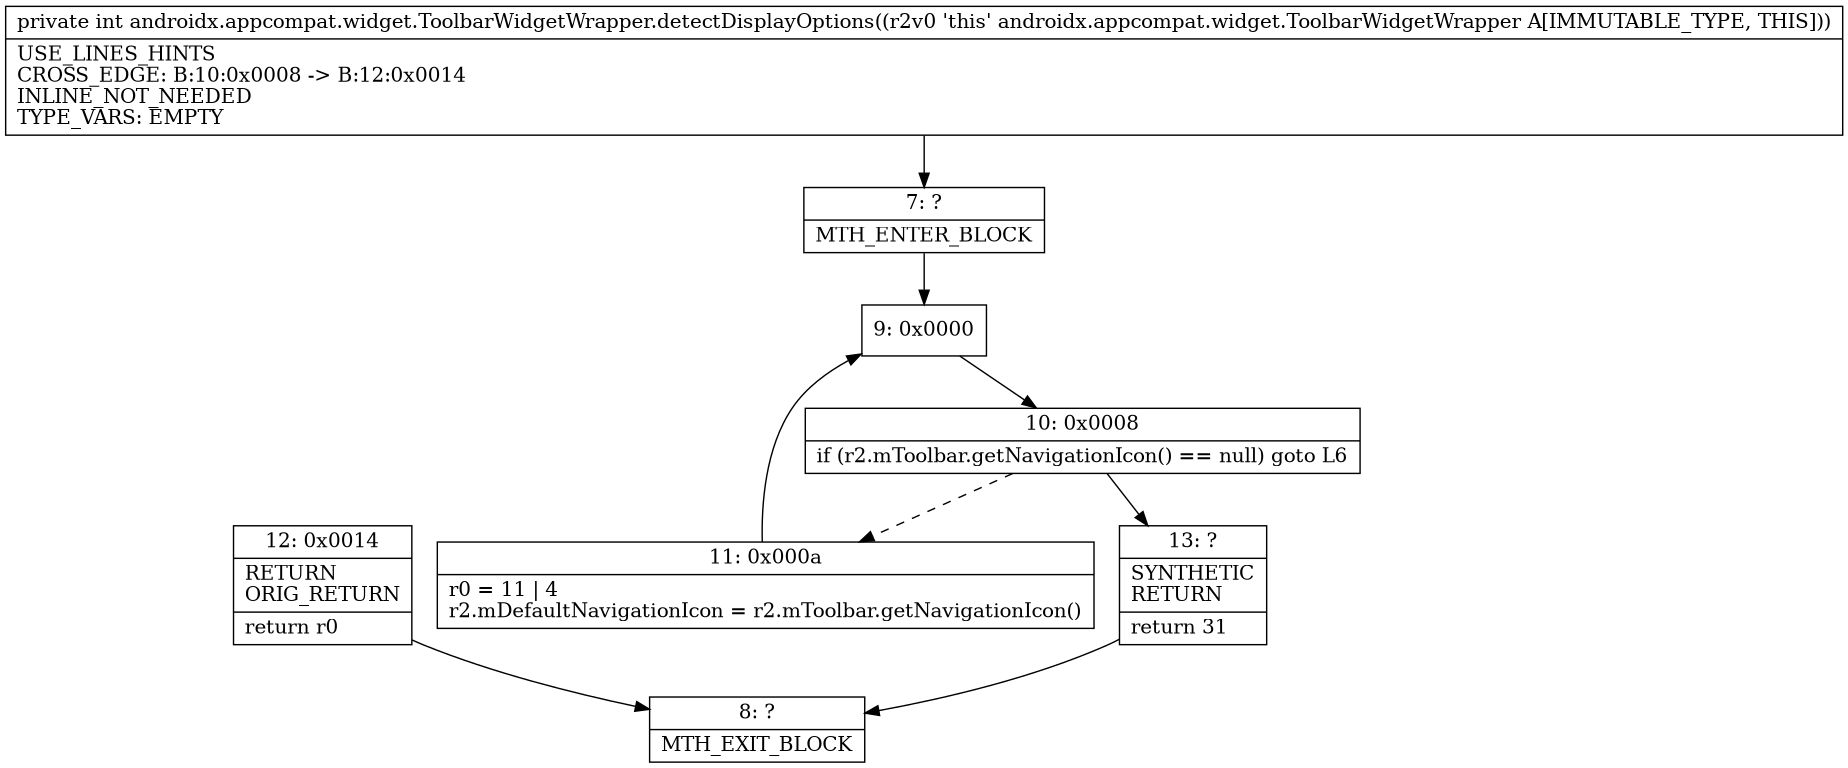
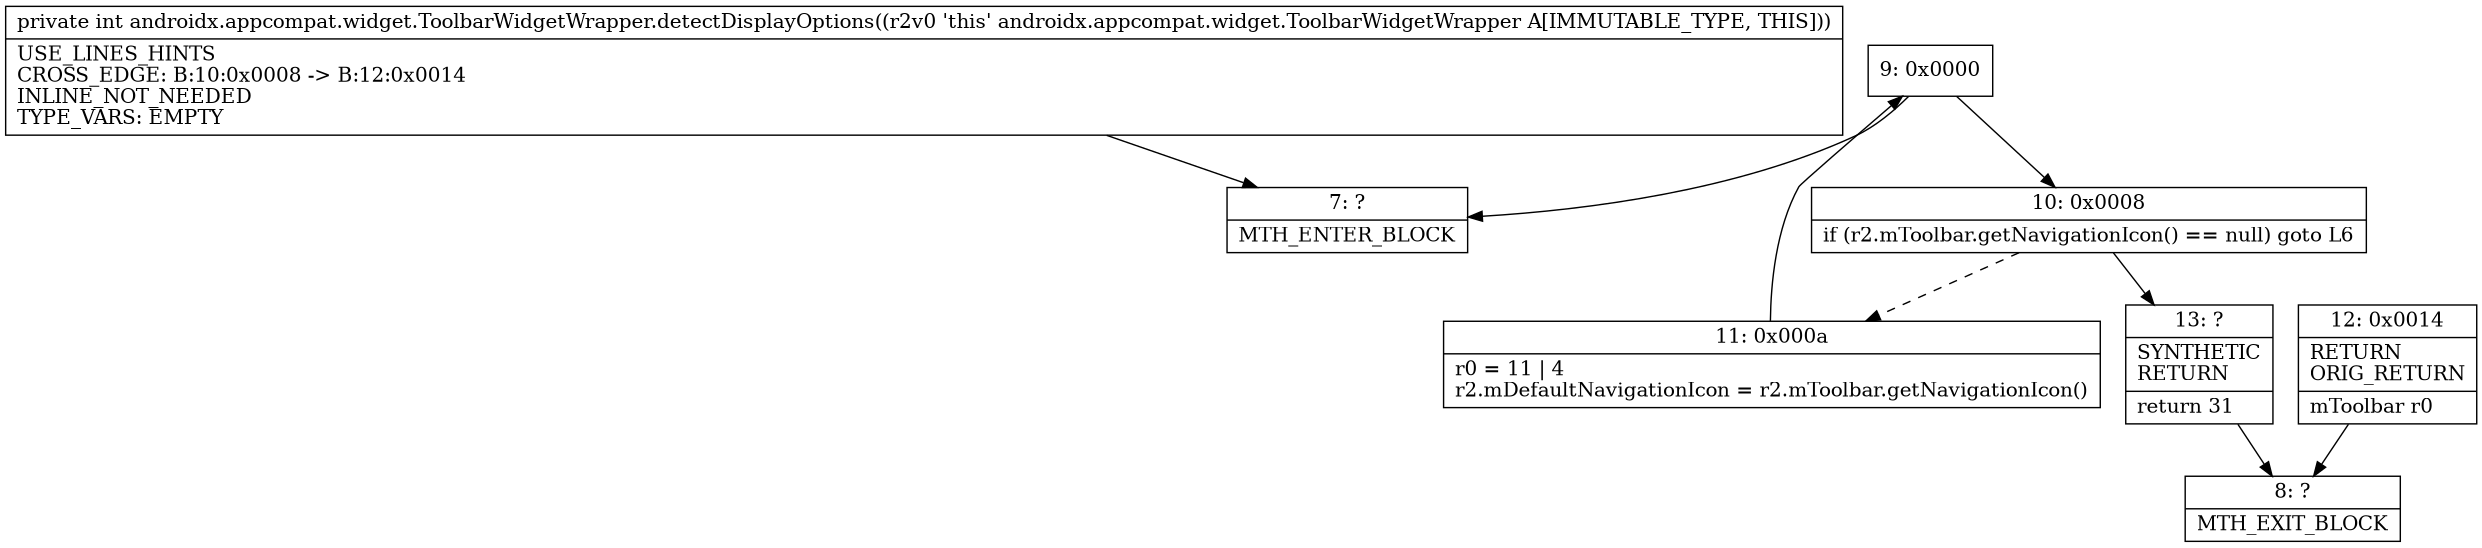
(924, 272) -> (1705, 185)
(292, 628) -> (2372, 407)
